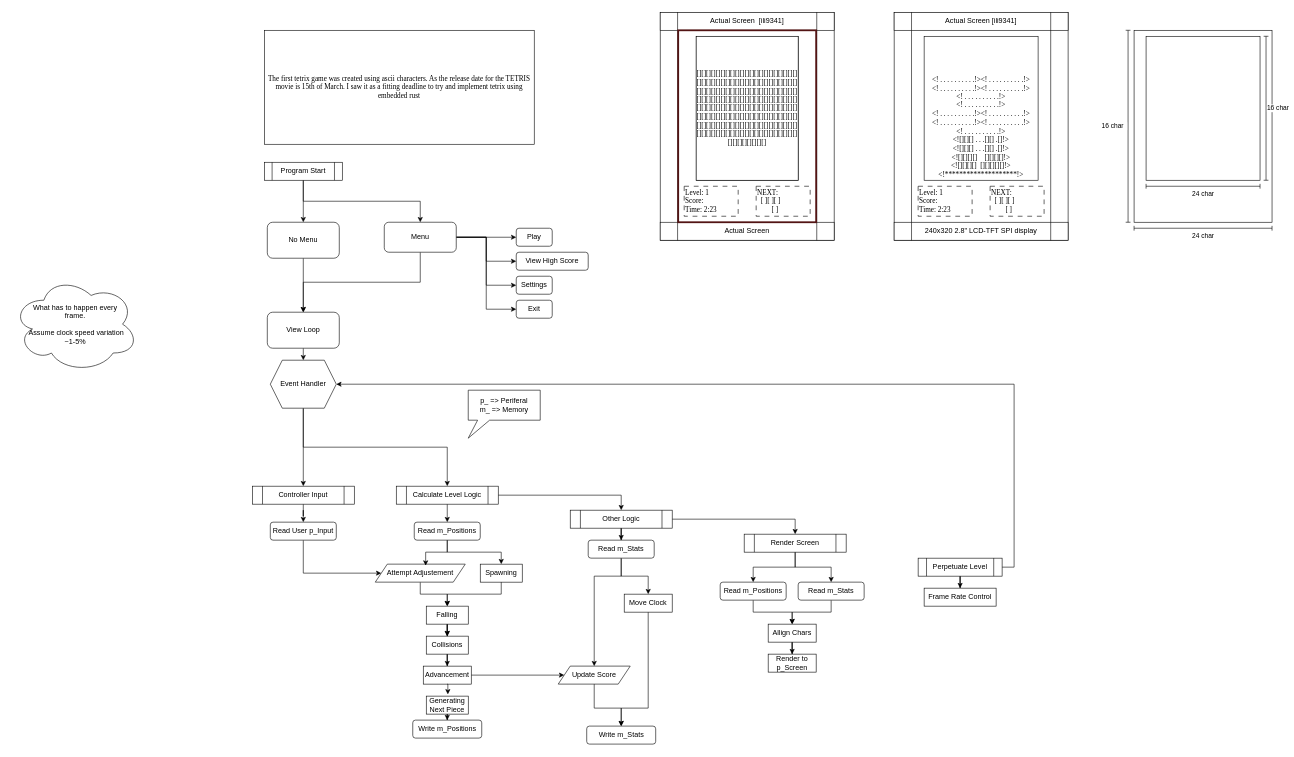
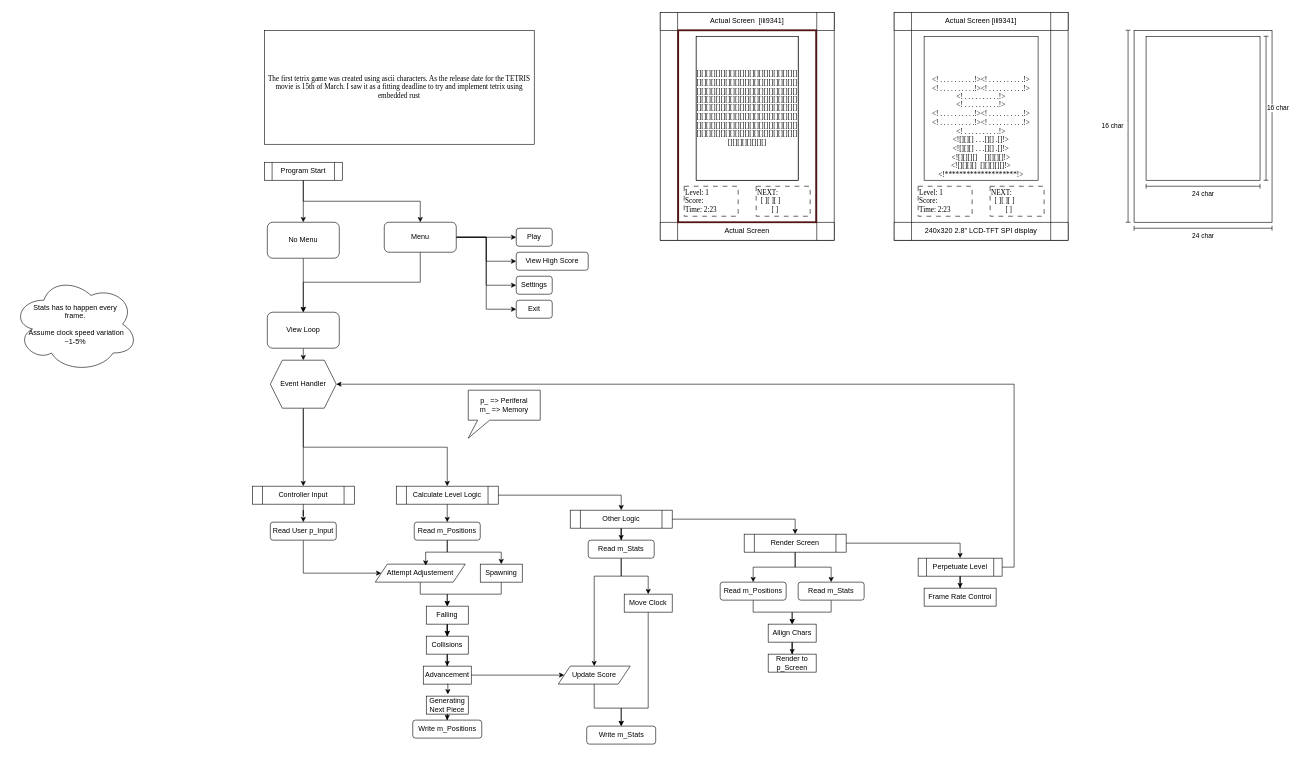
(75, 324) -> (75, 324)
none -> (960, 545)
